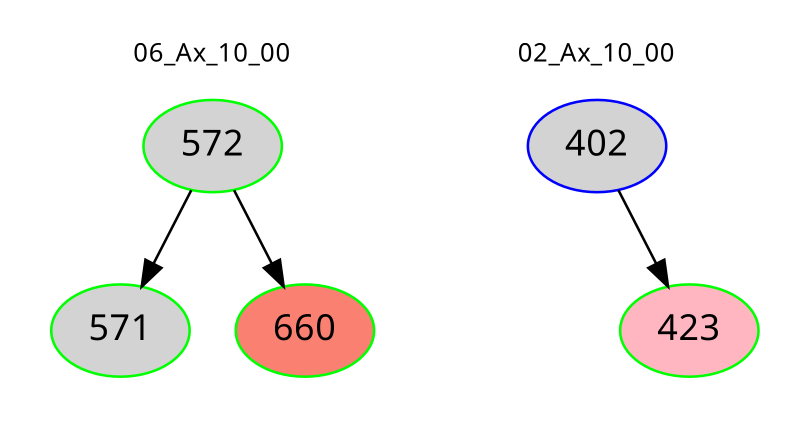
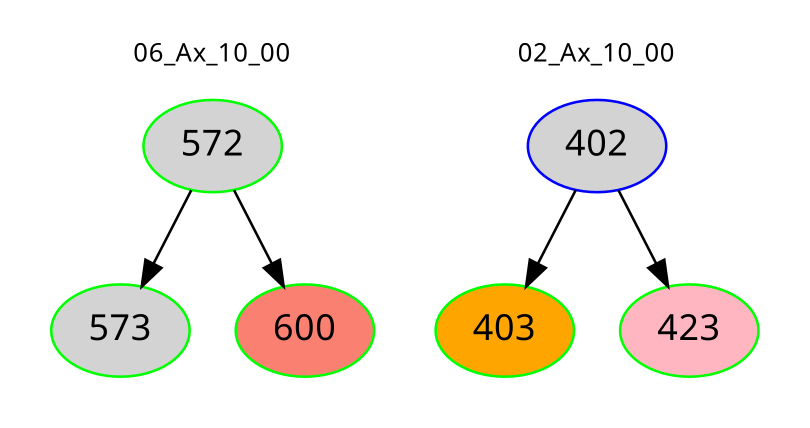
(120, 331) -> (120, 331)
(305, 331) -> (305, 331)
none -> (505, 331)
